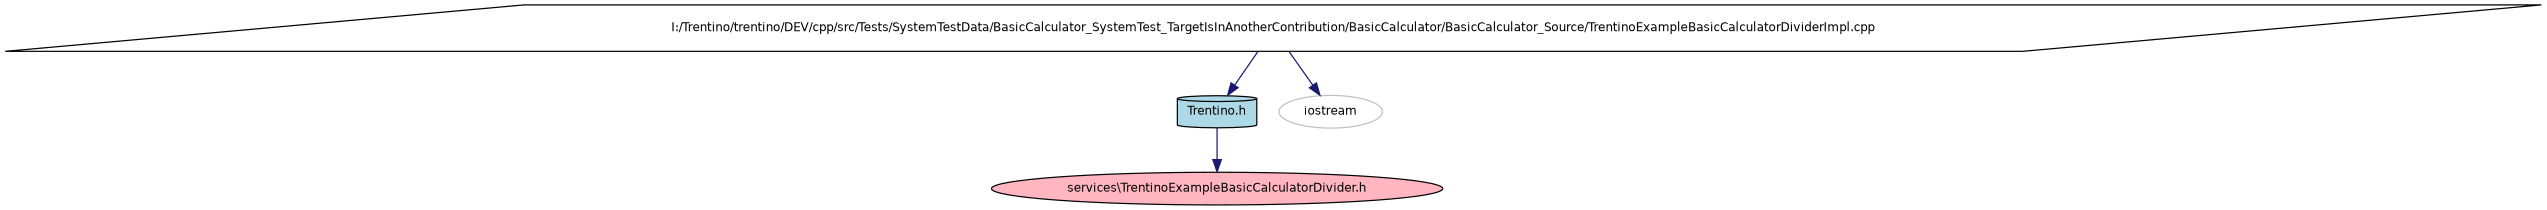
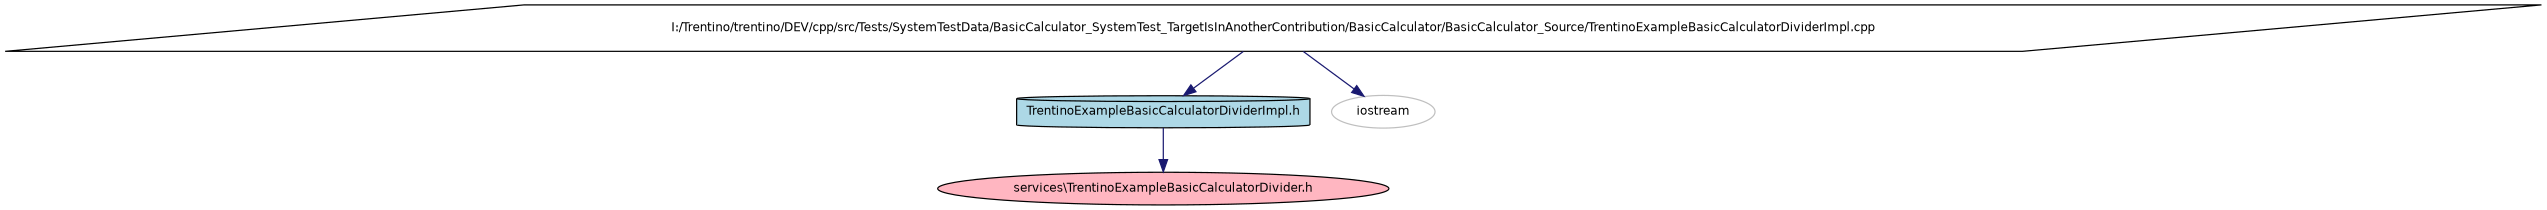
(1217, 112) -> (1163, 112)
